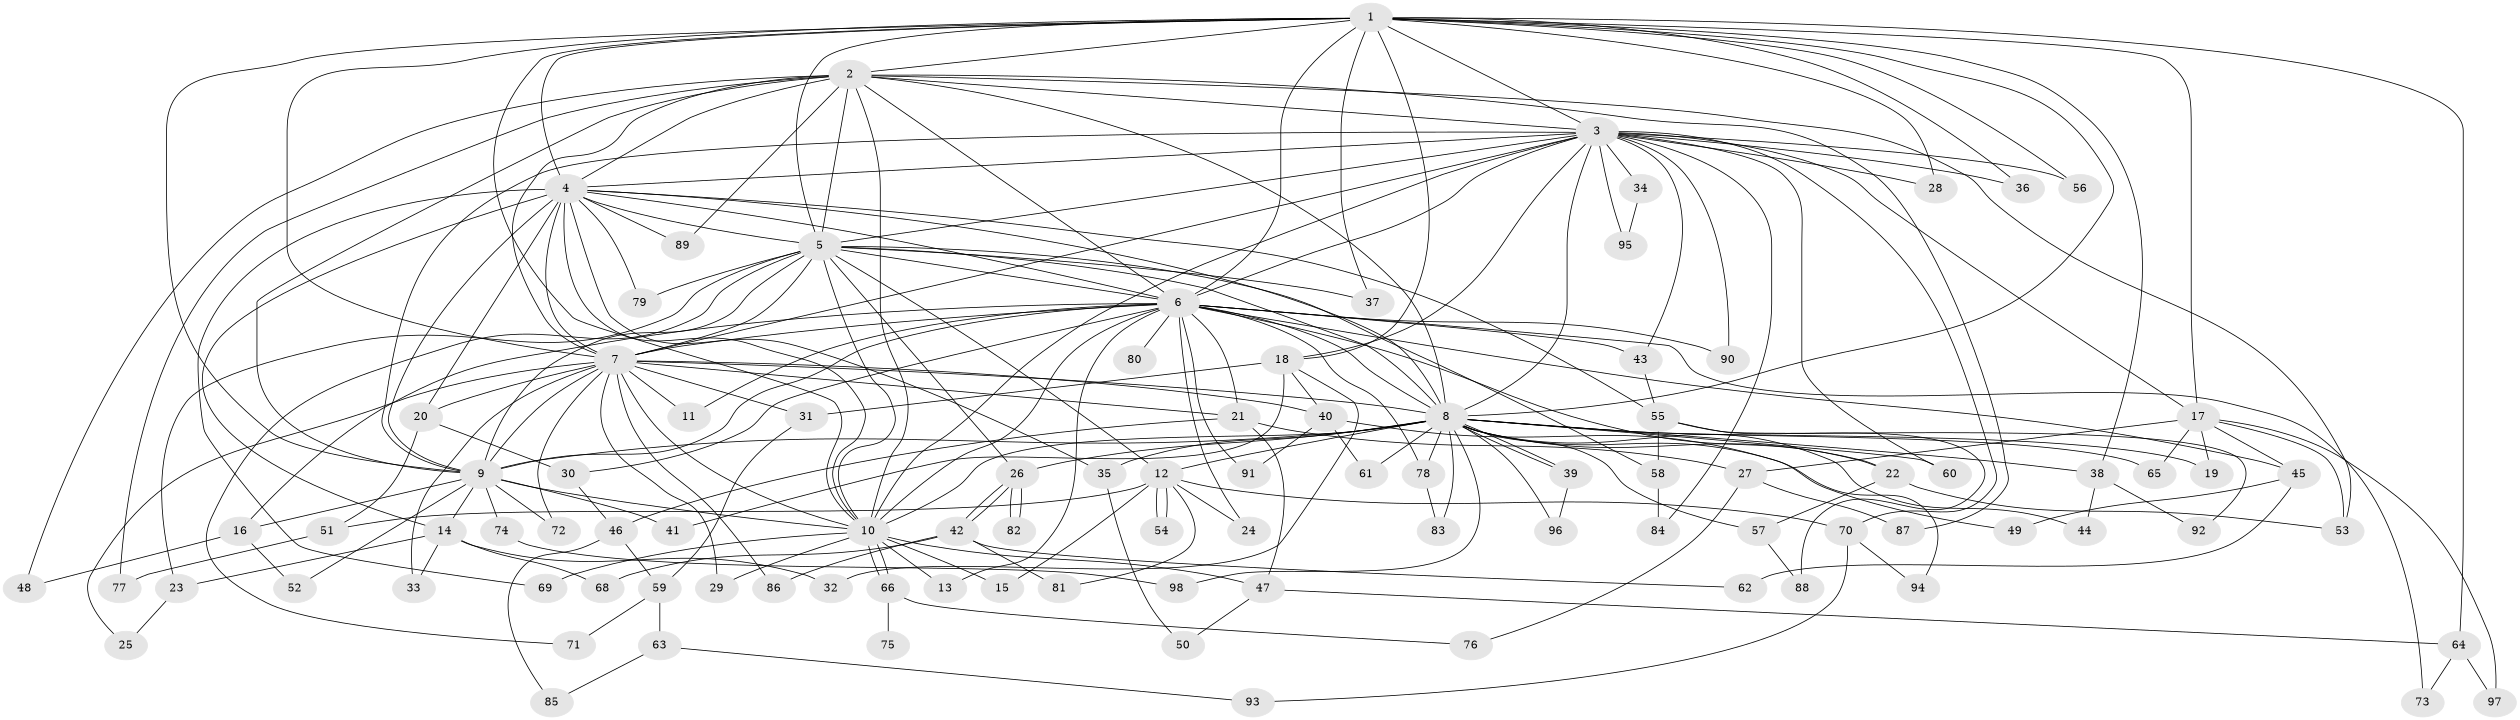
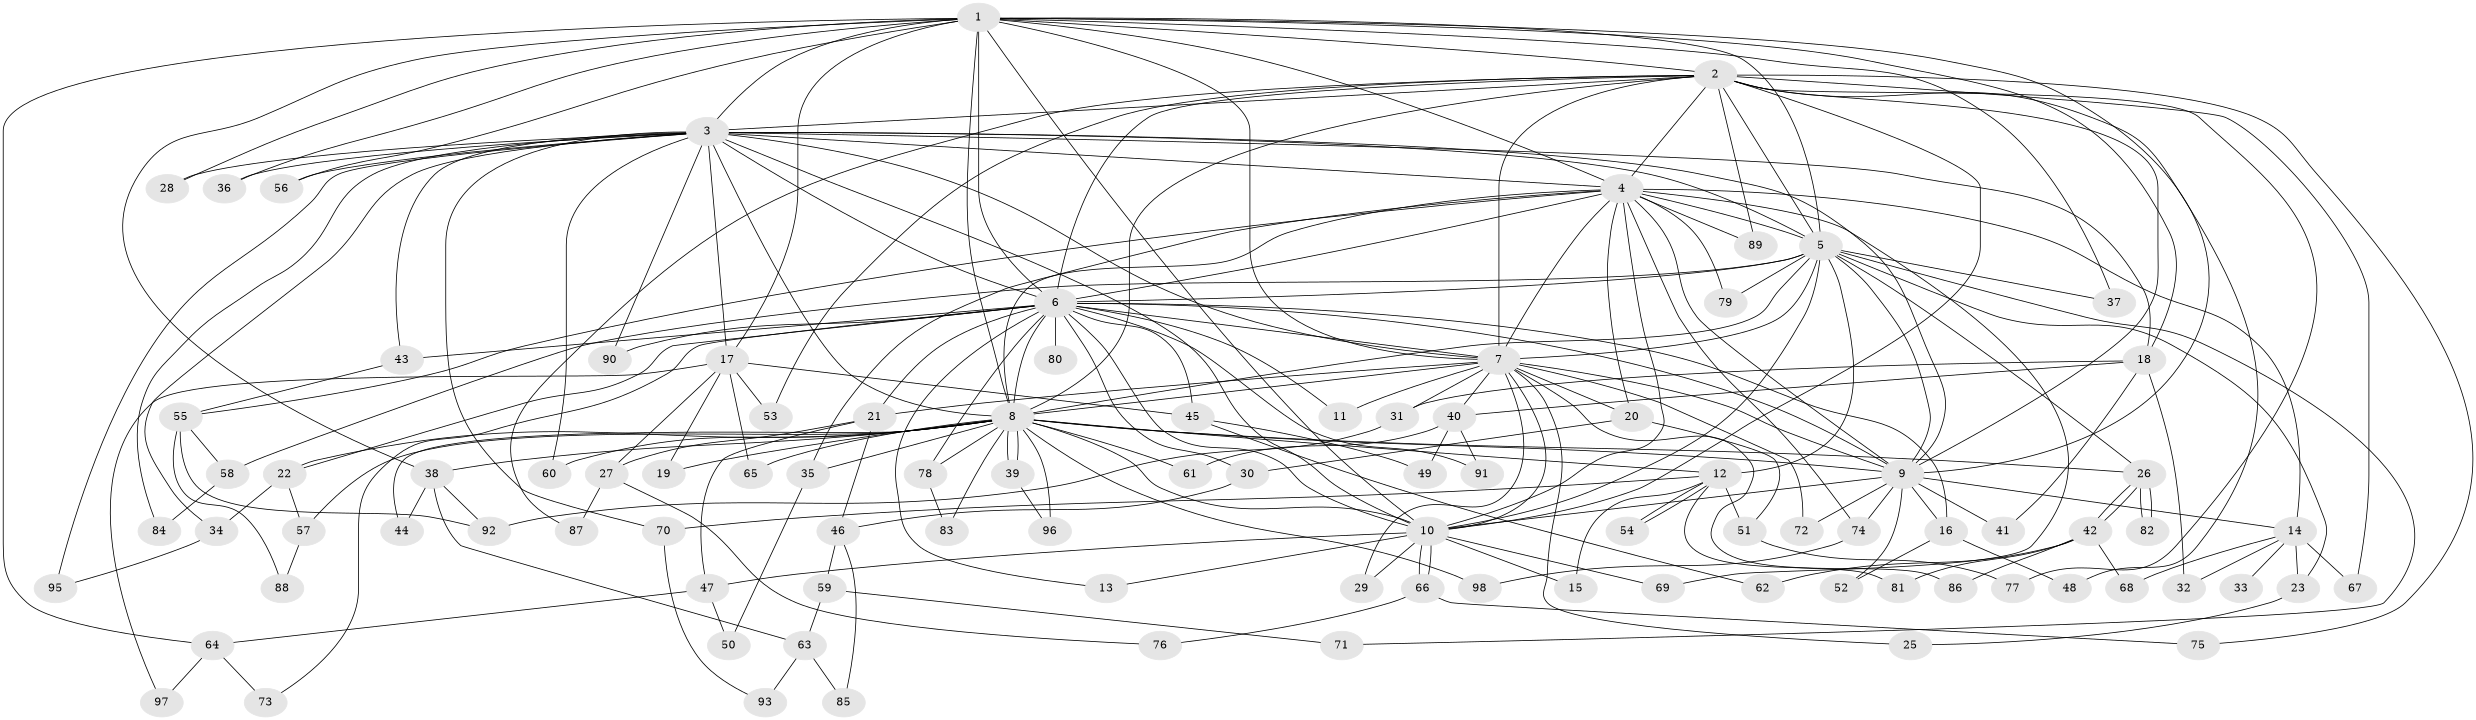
none -> (2343, 204)
none -> (1728, 379)
(468, 441) -> none
(728, 498) -> (948, 499)
(2114, 511) -> (252, 502)
(1249, 531) -> none
none -> (592, 584)
(1918, 588) -> none
none -> (2355, 588)
